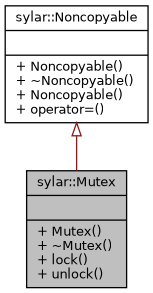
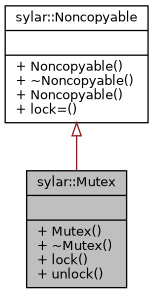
(60, 110) -> (47, 110)
